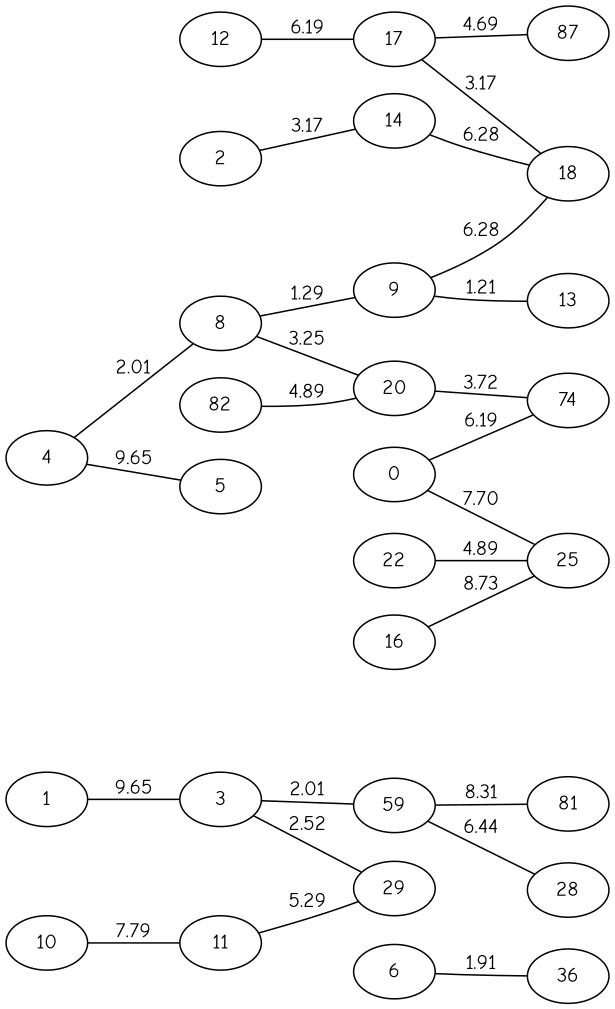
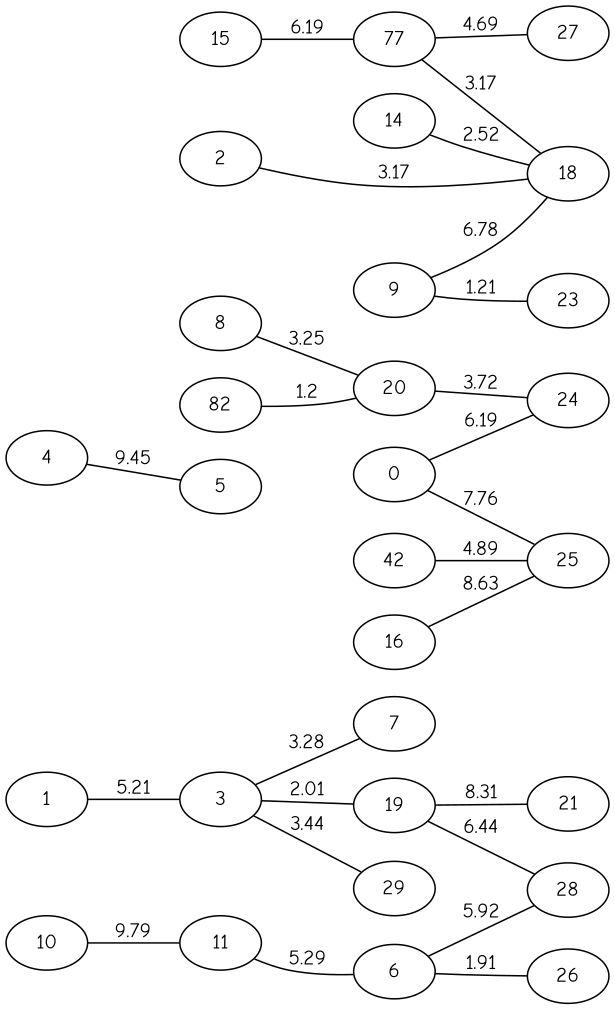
(568, 33) -> (568, 33)
(221, 39) -> (221, 39)
(394, 39) -> (394, 39)
(481, 135) -> (481, 135)
(308, 140) -> (393, 187)
(481, 230) -> (481, 230)
(568, 301) -> (568, 301)
(308, 307) -> none
(134, 391) -> none
(308, 392) -> (308, 392)
(568, 400) -> (568, 400)
(134, 459) -> (134, 459)
(481, 499) -> (481, 499)
(394, 561) -> (394, 561)
(481, 584) -> (481, 584)
none -> (394, 724)
(134, 788) -> (134, 788)
(568, 804) -> (568, 804)
(394, 805) -> (394, 805)
(308, 824) -> (308, 824)
(309, 918) -> (303, 972)
none -> (481, 931)
(134, 932) -> (134, 932)
(568, 976) -> (568, 976)
